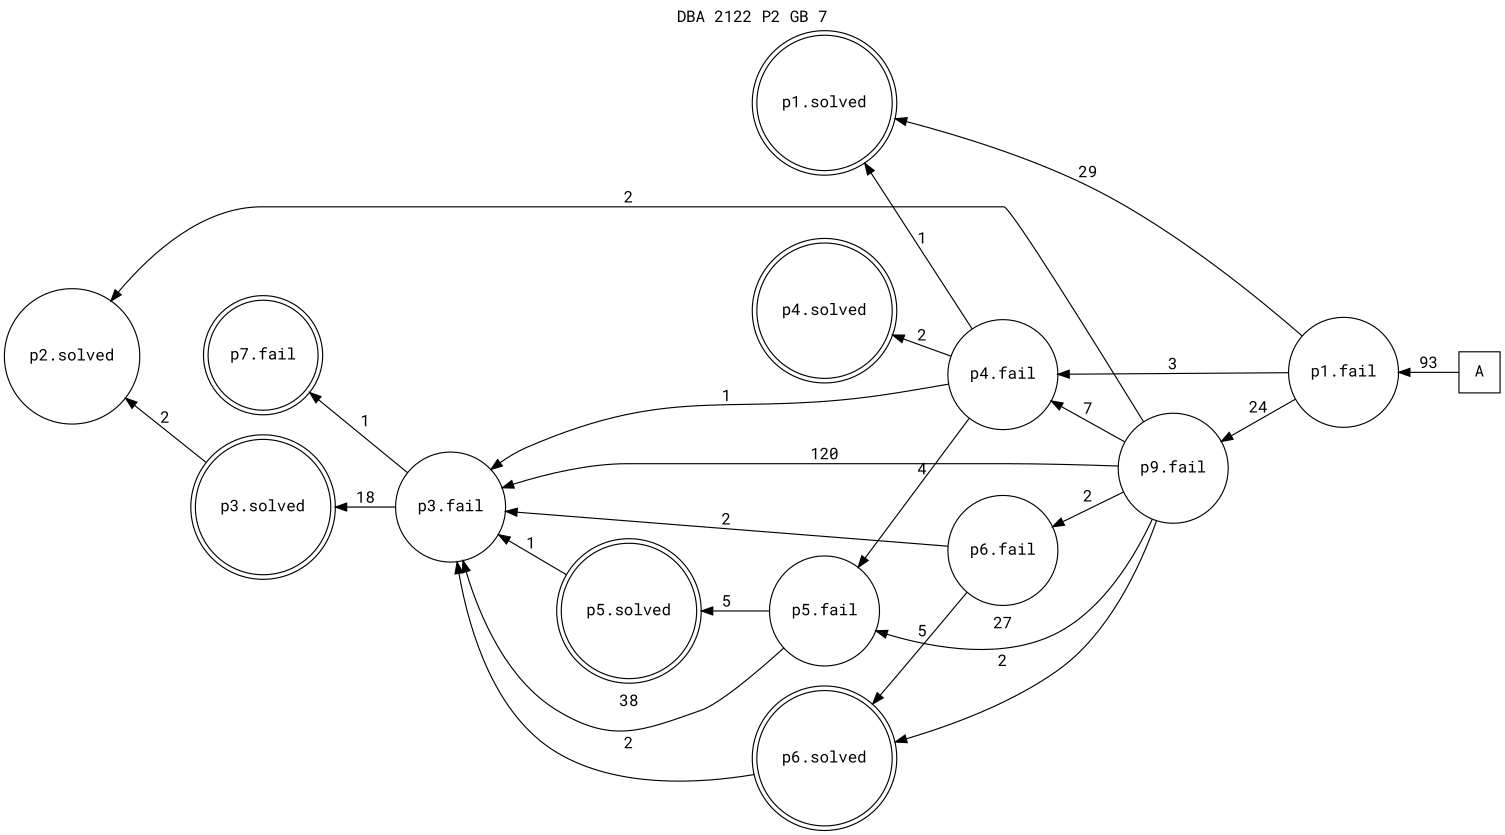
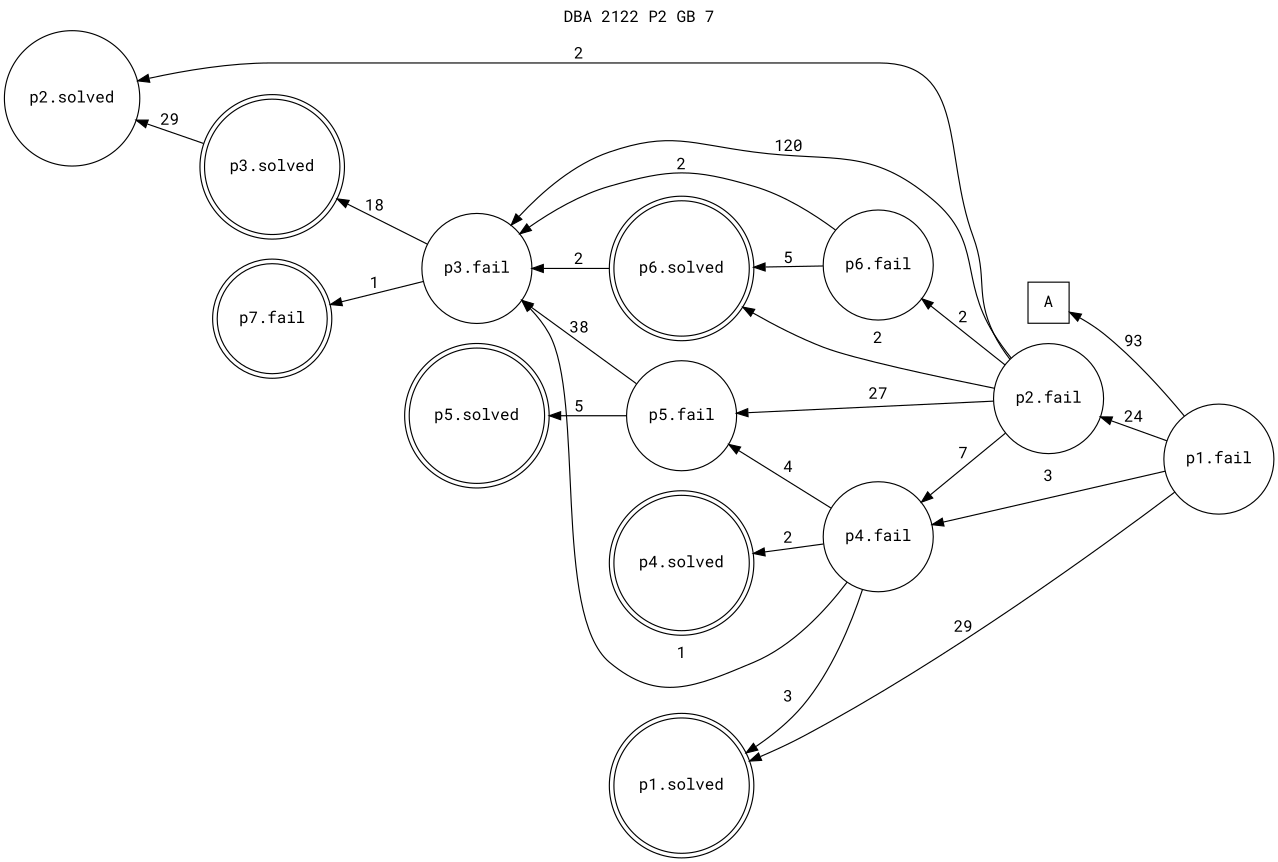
(922, 239) -> (789, 697)
(1435, 372) -> (1136, 363)
(165, 419) -> (170, 121)
(1173, 468) -> (1049, 399)
(537, 558) -> none
